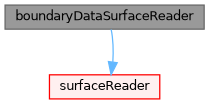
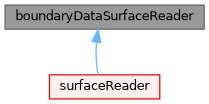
(113, 46) -> (96, 59)
